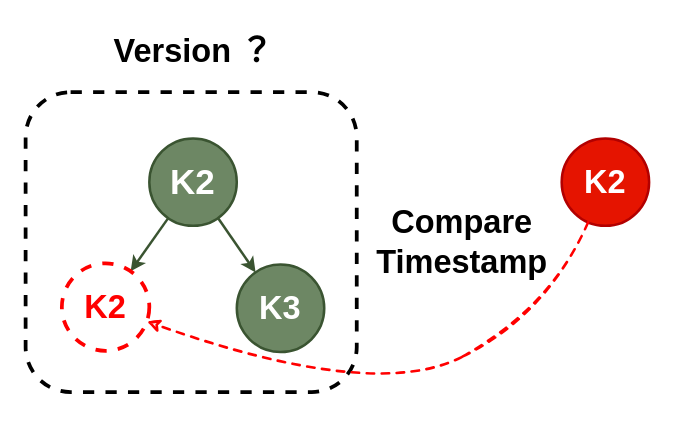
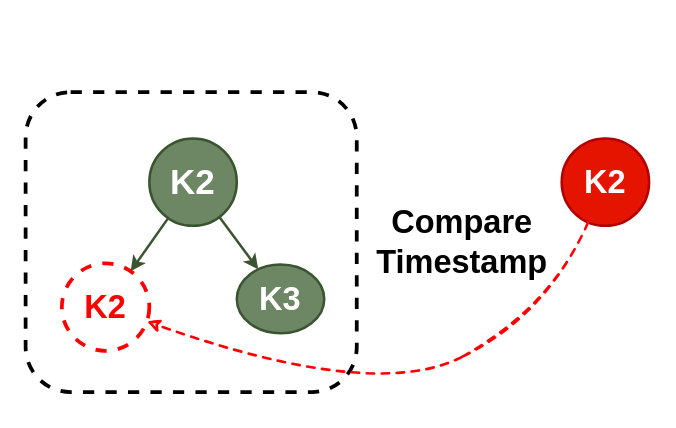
(193, 51) -> none
(281, 308) -> (281, 299)
